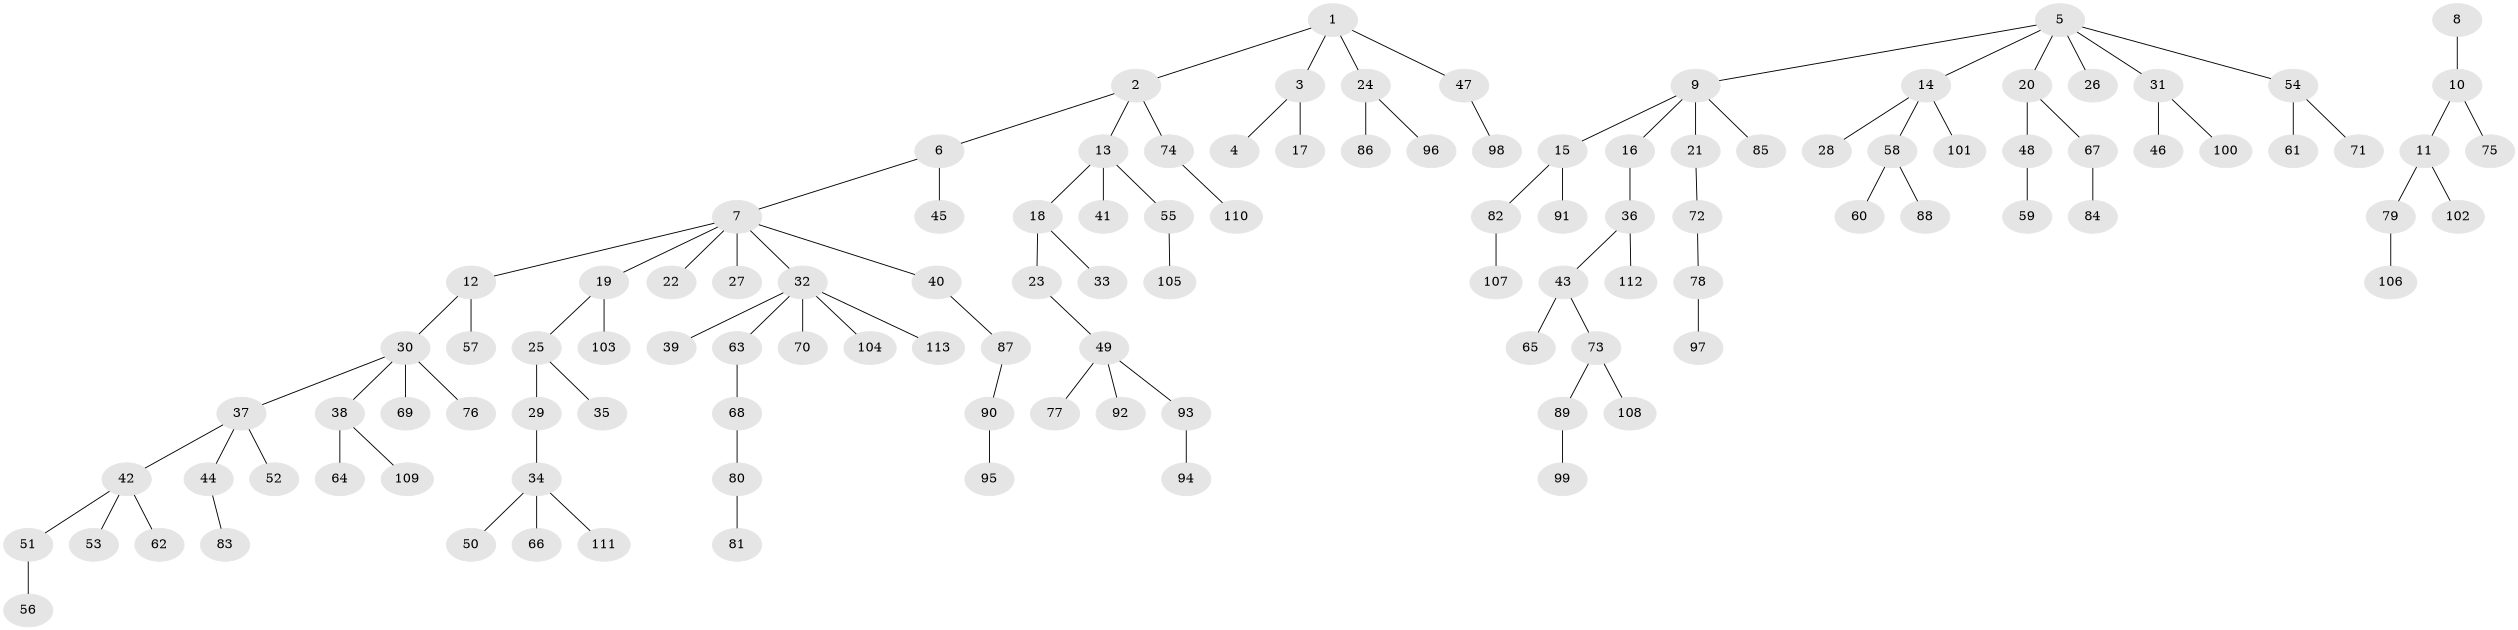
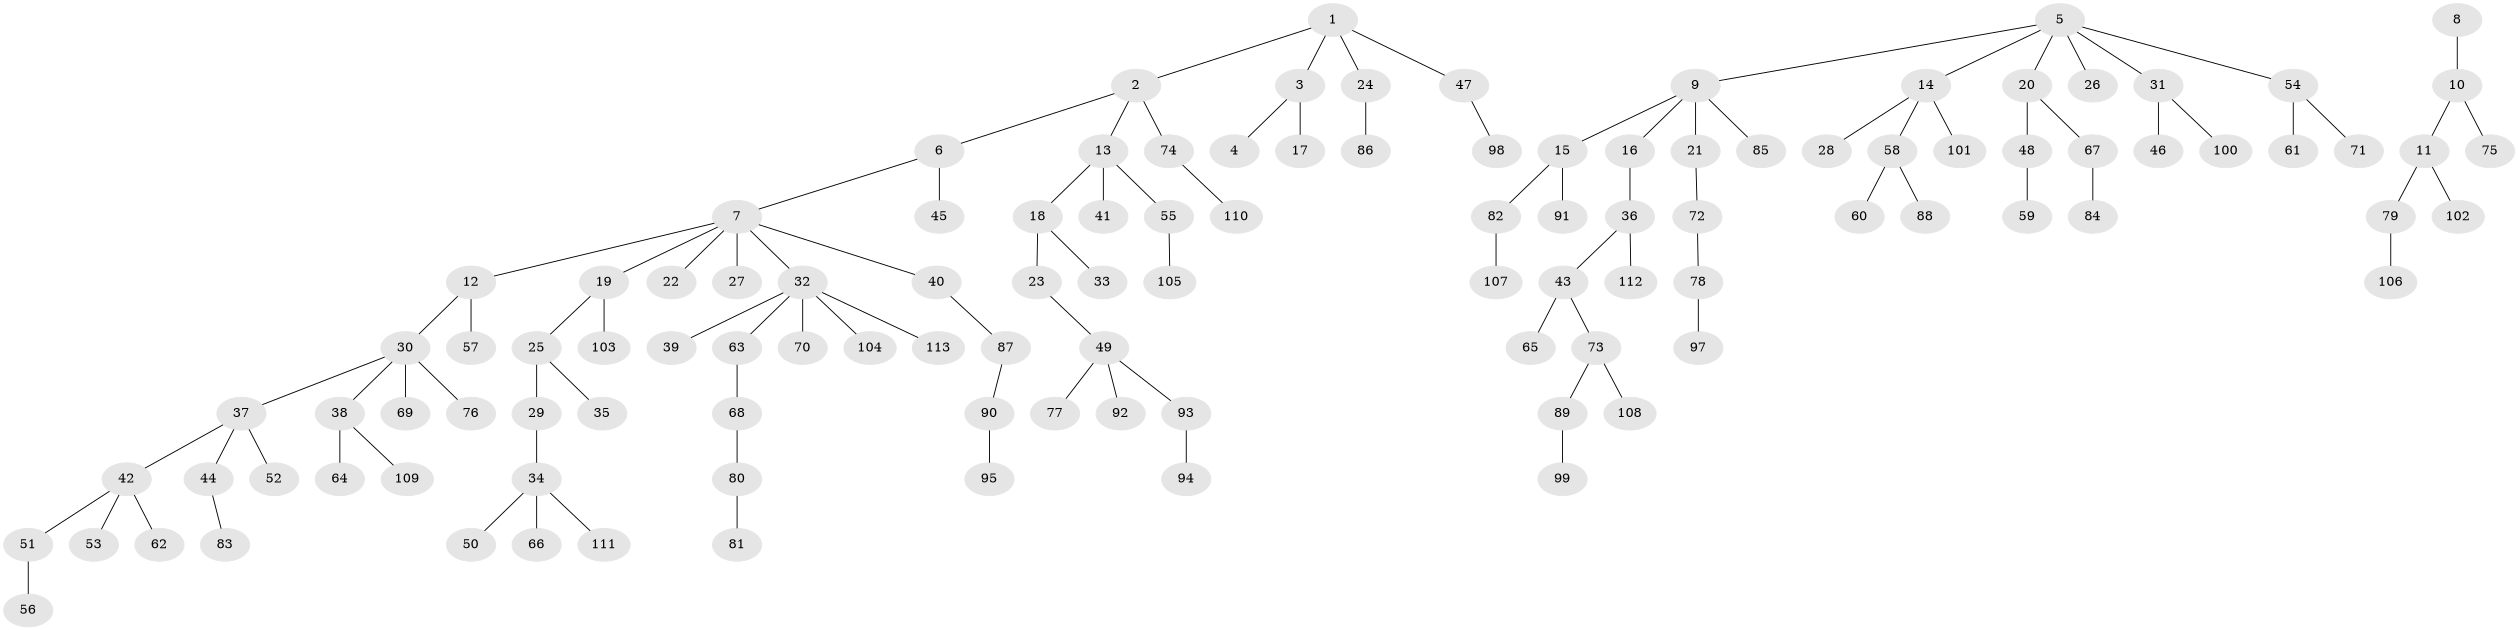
(1431, 151) -> none
